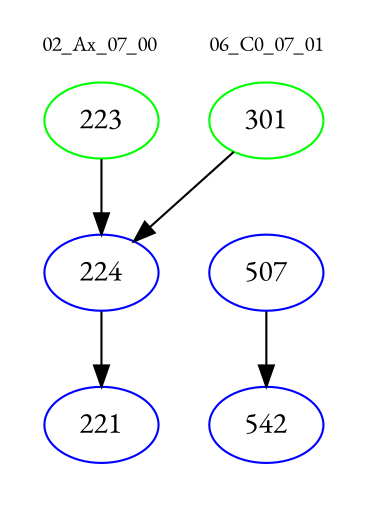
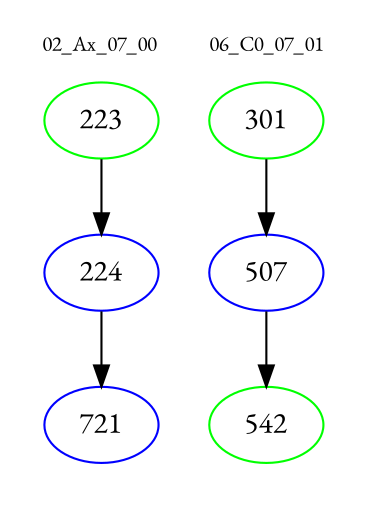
(207, 176) -> (266, 186)
(101, 425) -> (101, 425)
(266, 425) -> (266, 425)
